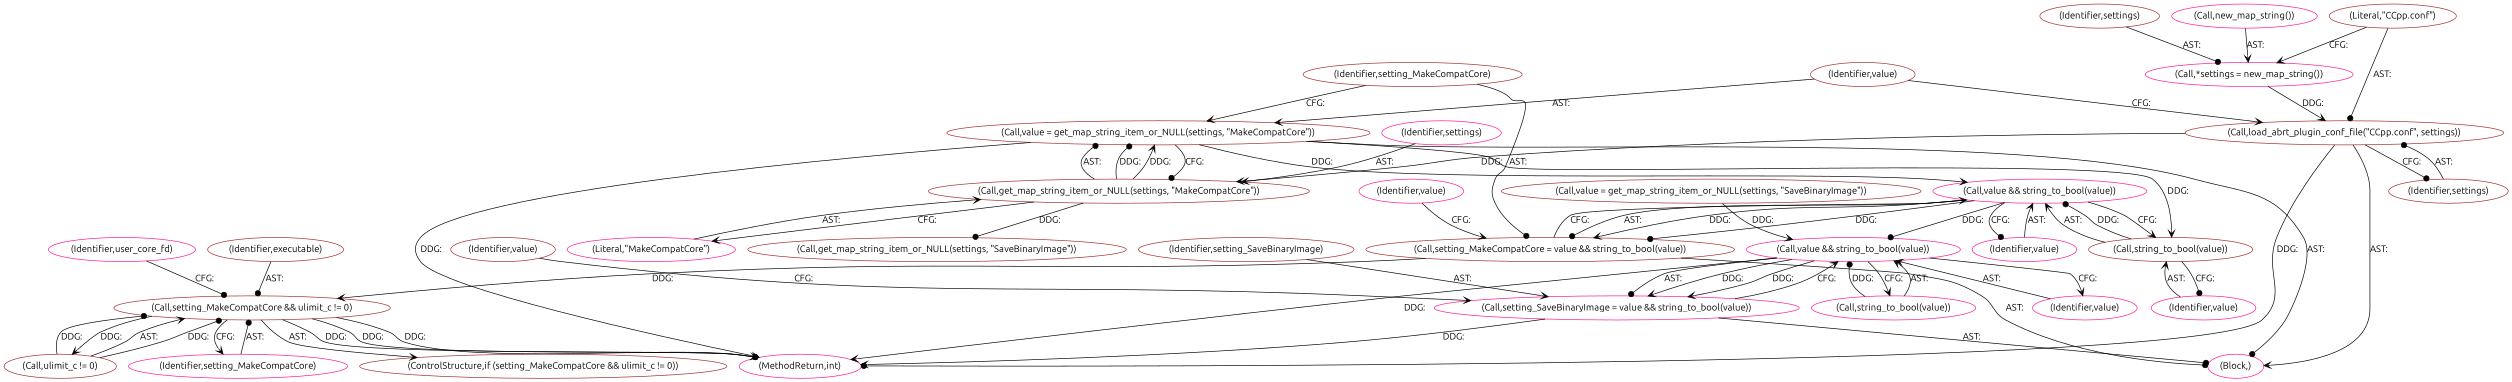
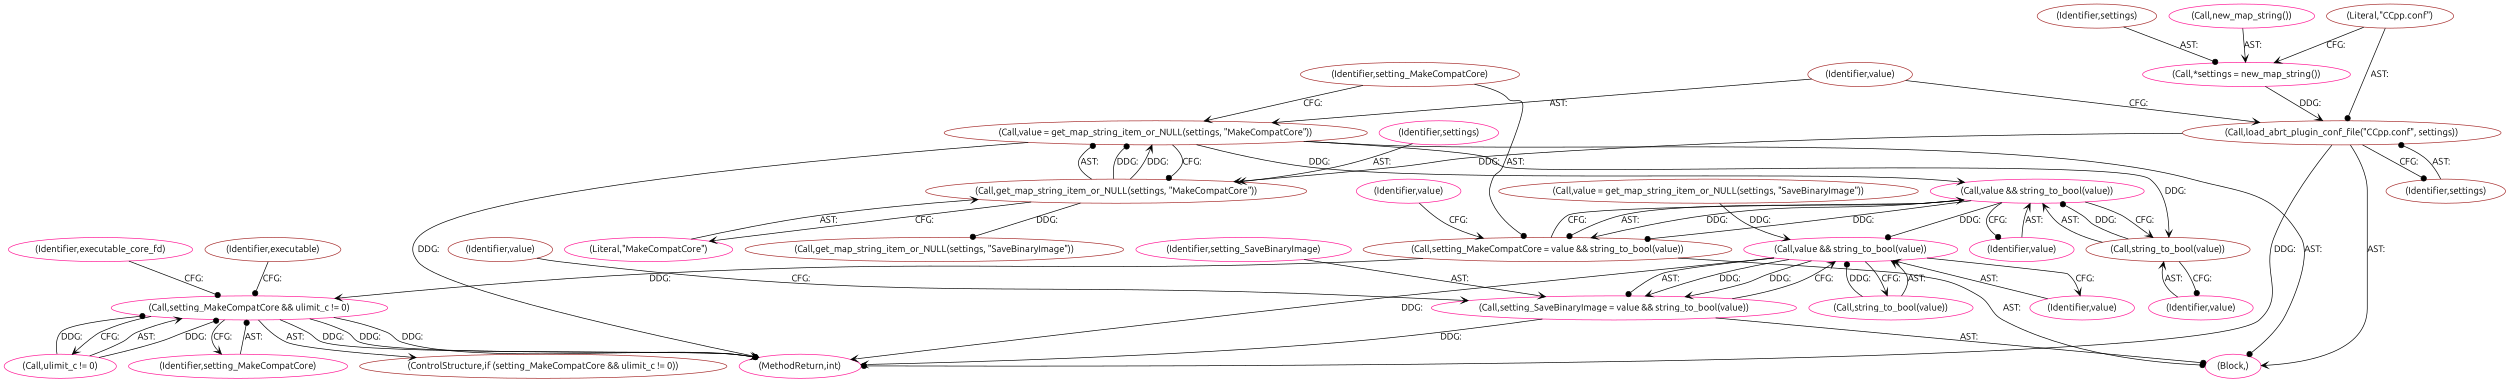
(122, 250) -> (101, 250)
(1246, 250) -> (1244, 250)
(276, 279) -> (274, 279)
(252, 308) -> (249, 308)
(113, 337) -> (111, 337)
(60, 366) -> (60, 366)
